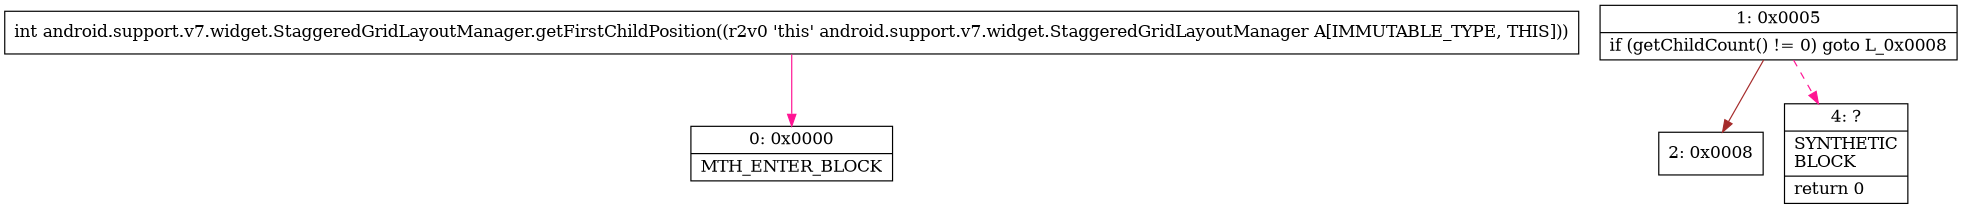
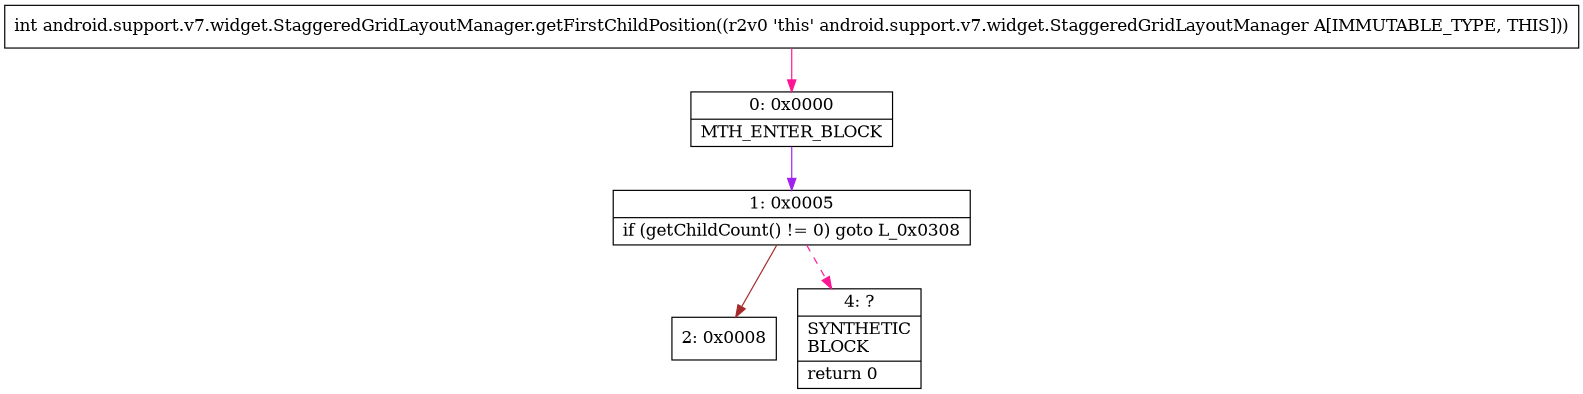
(1779, 46) -> (792, 231)
none -> (792, 162)
